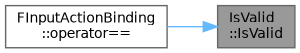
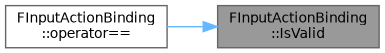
(256, 27) -> (298, 27)
